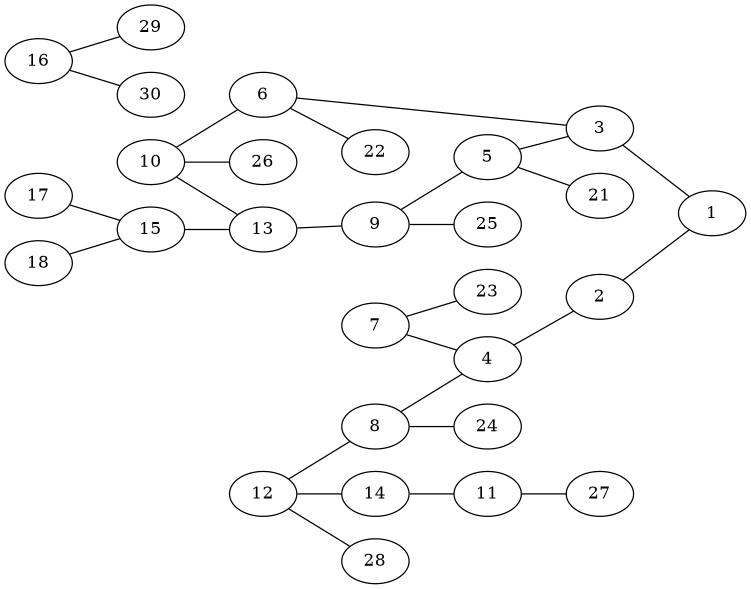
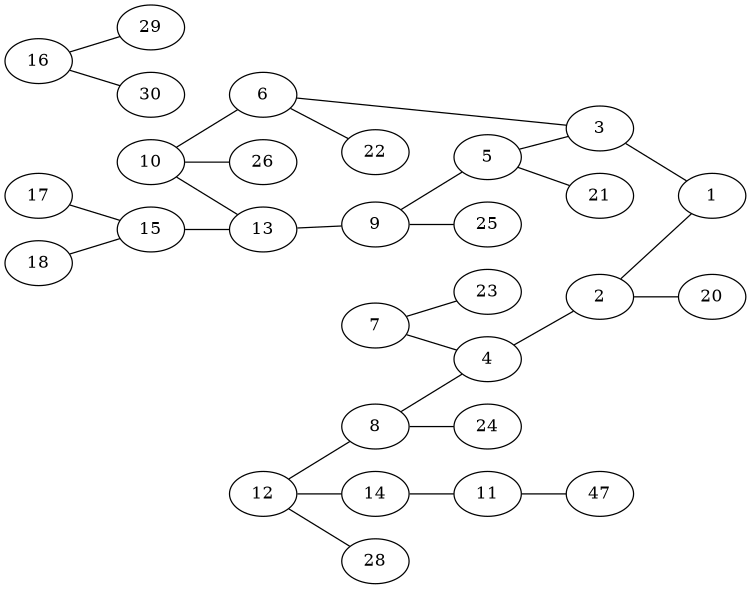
none -> (712, 297)
(600, 494) -> (600, 494)
